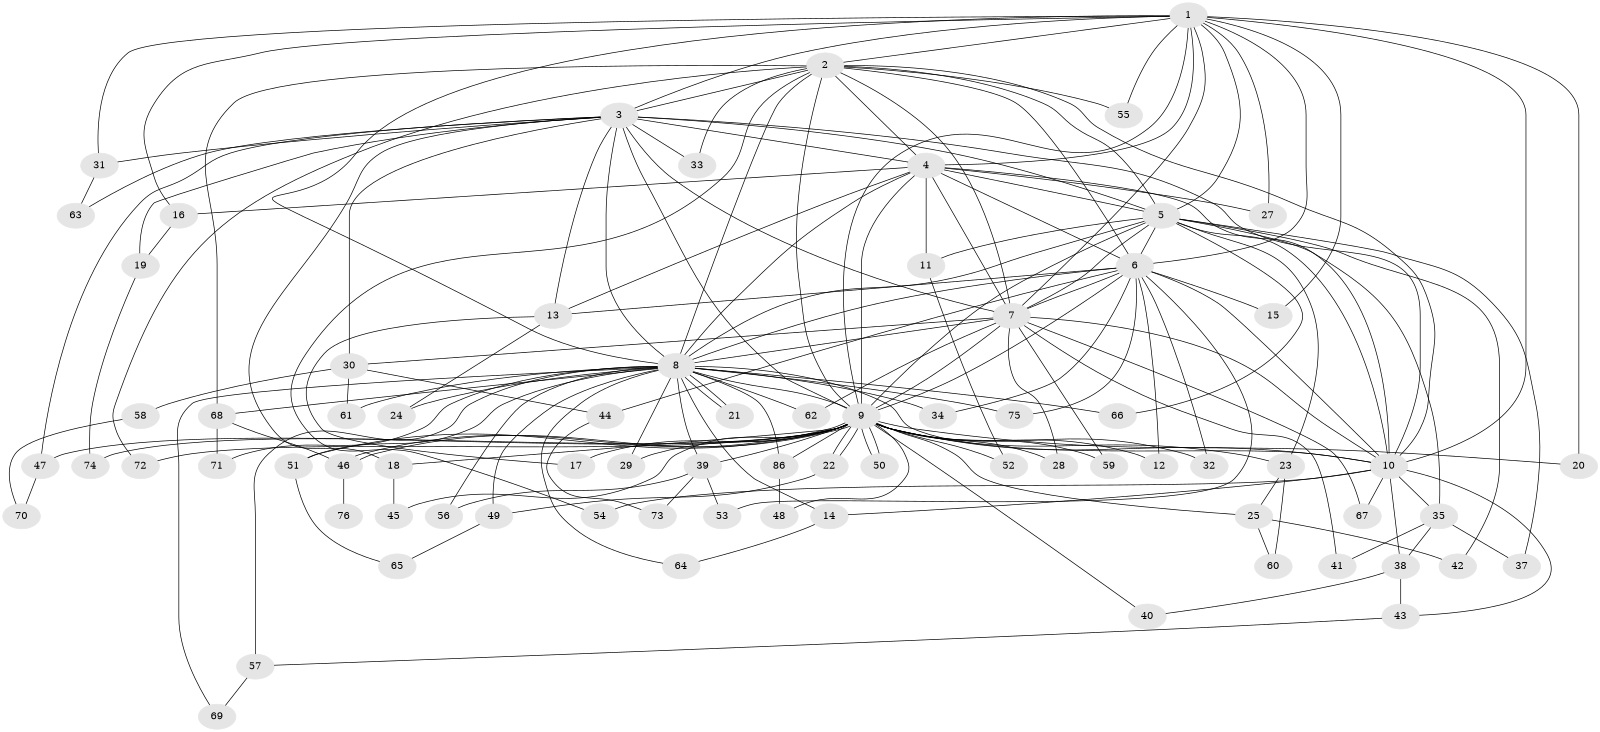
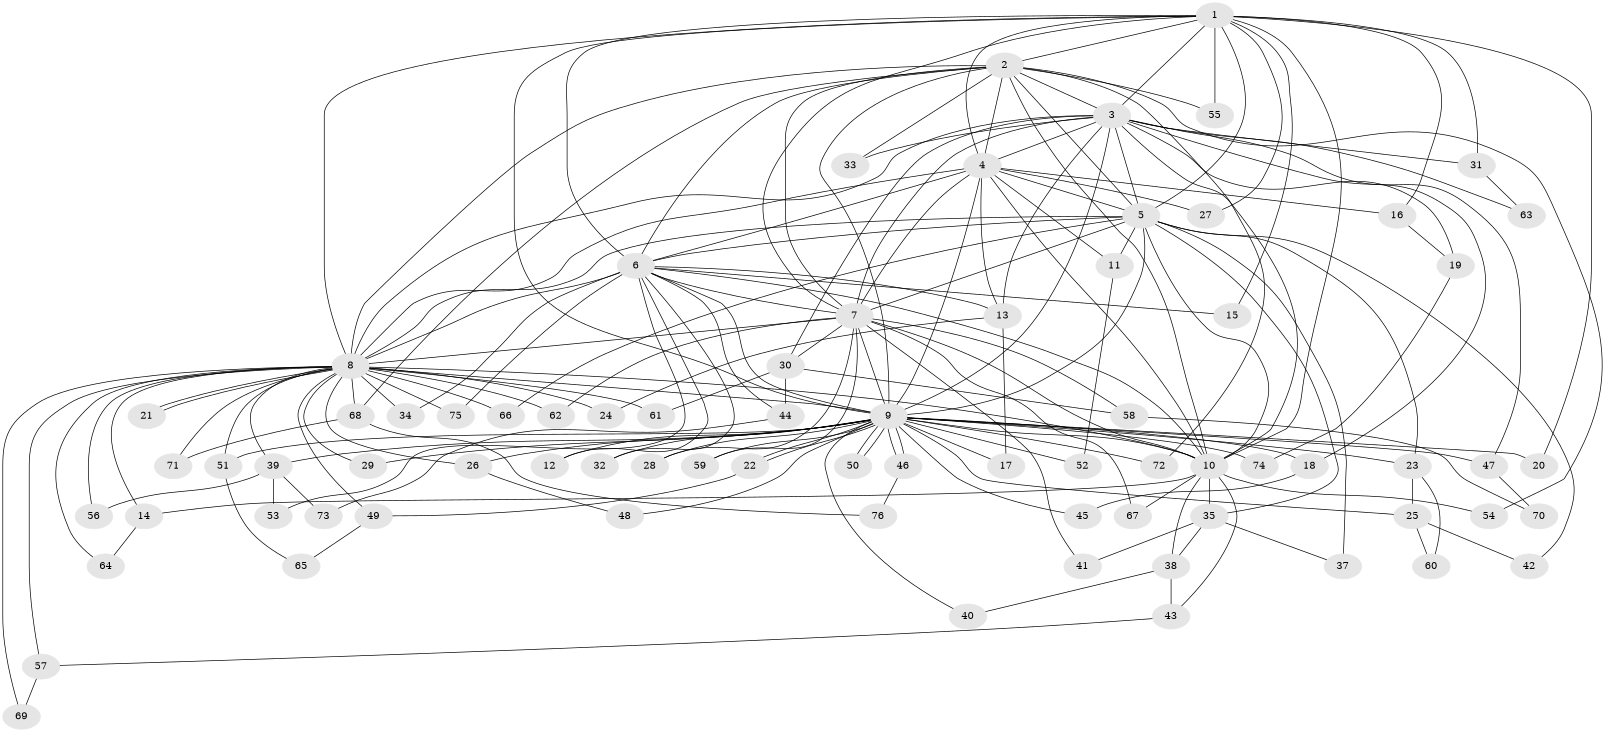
none -> (994, 345)
(261, 434) -> (581, 494)
(779, 466) -> (473, 466)
